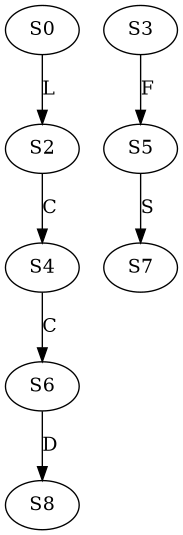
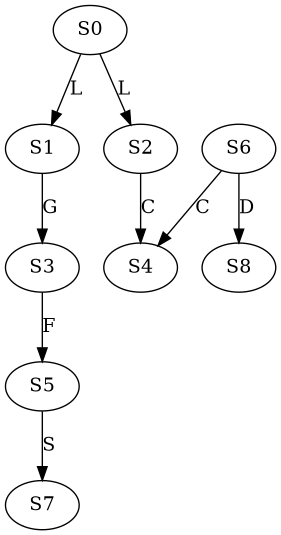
none -> (42, 149)
(42, 320) -> (194, 203)
